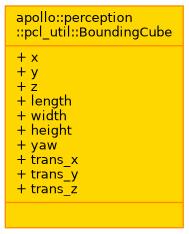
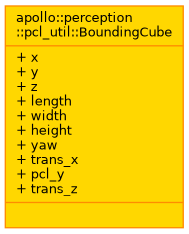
(48, 175) -> (40, 175)
